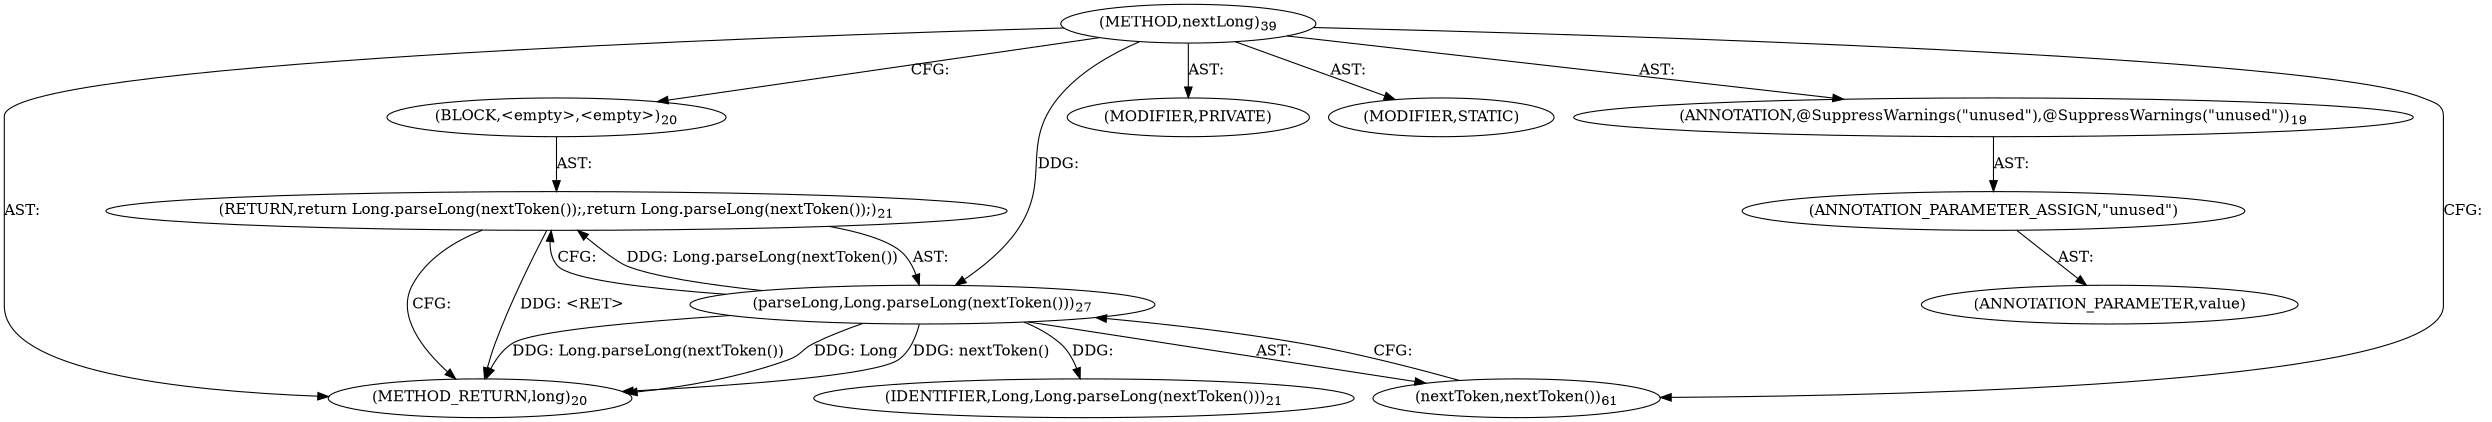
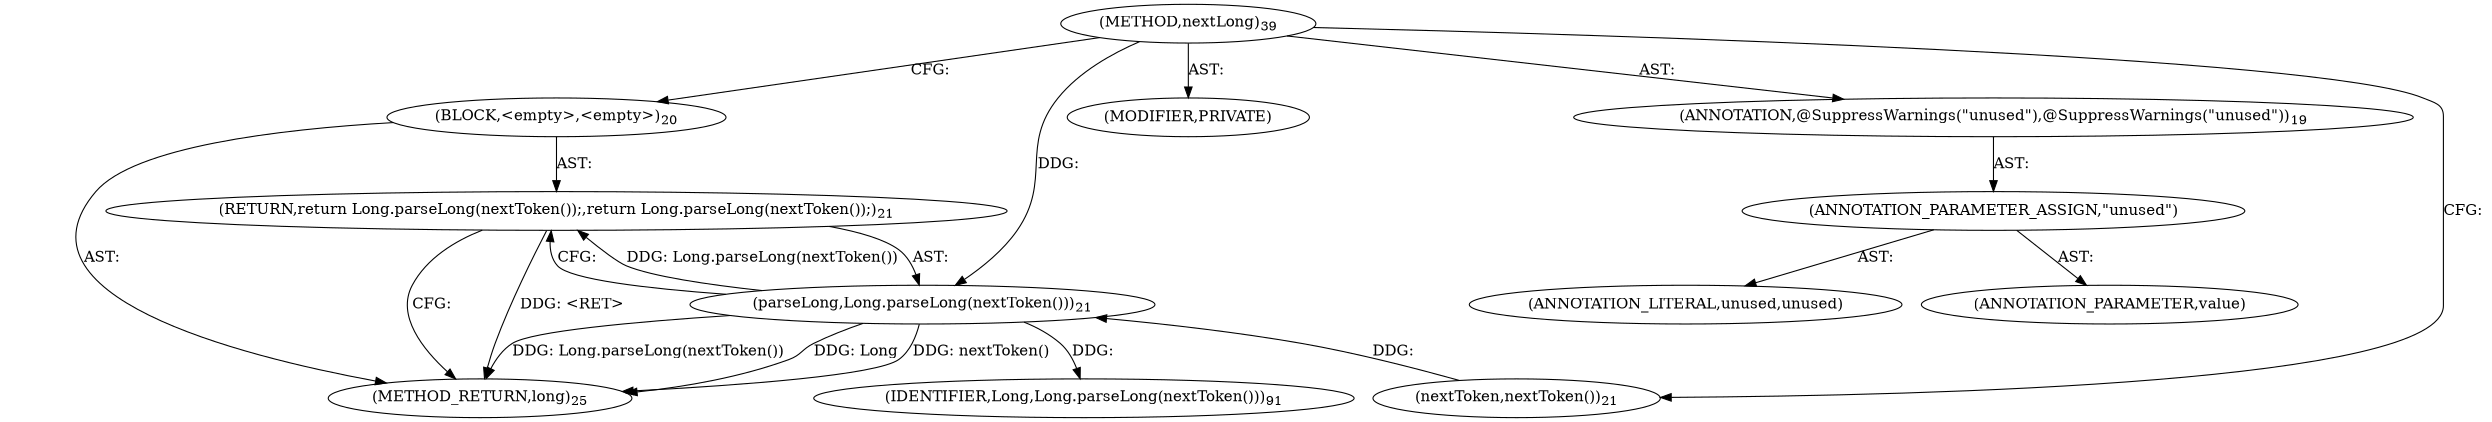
(265, 67) -> (77, 231)
(1441, 117) -> none
(1084, 303) -> (1084, 303)
none -> (1686, 305)
(1396, 351) -> (1396, 351)
(1221, 352) -> none
(580, 397) -> (580, 397)
(1274, 397) -> (1274, 397)
(1610, 397) -> (1610, 397)
